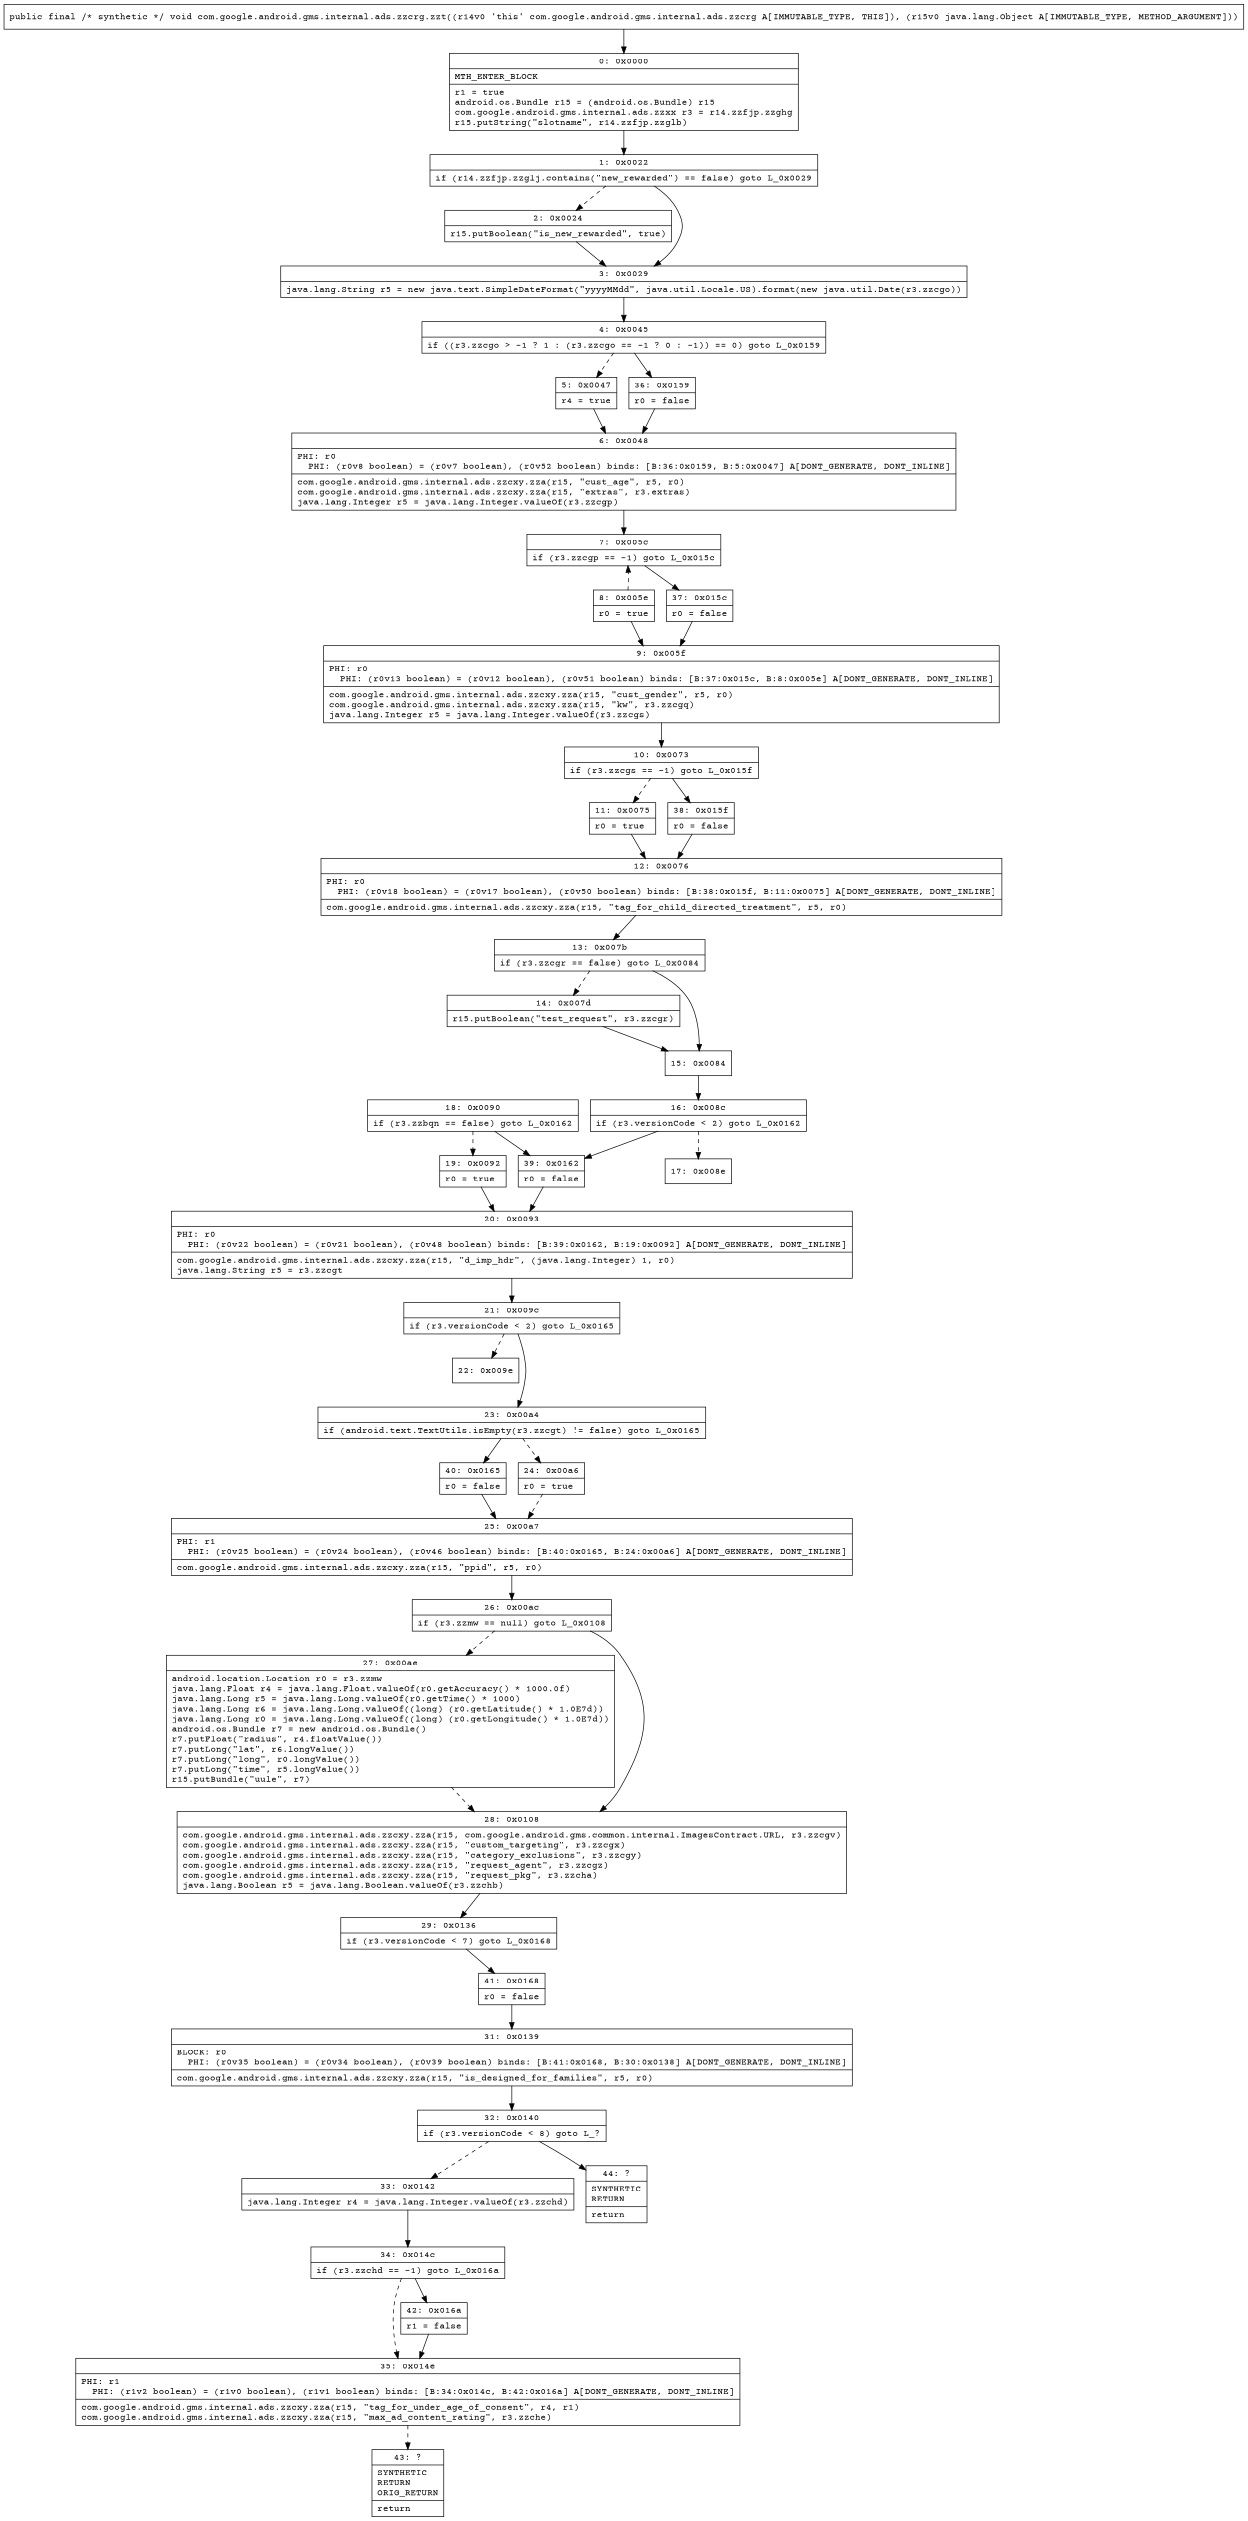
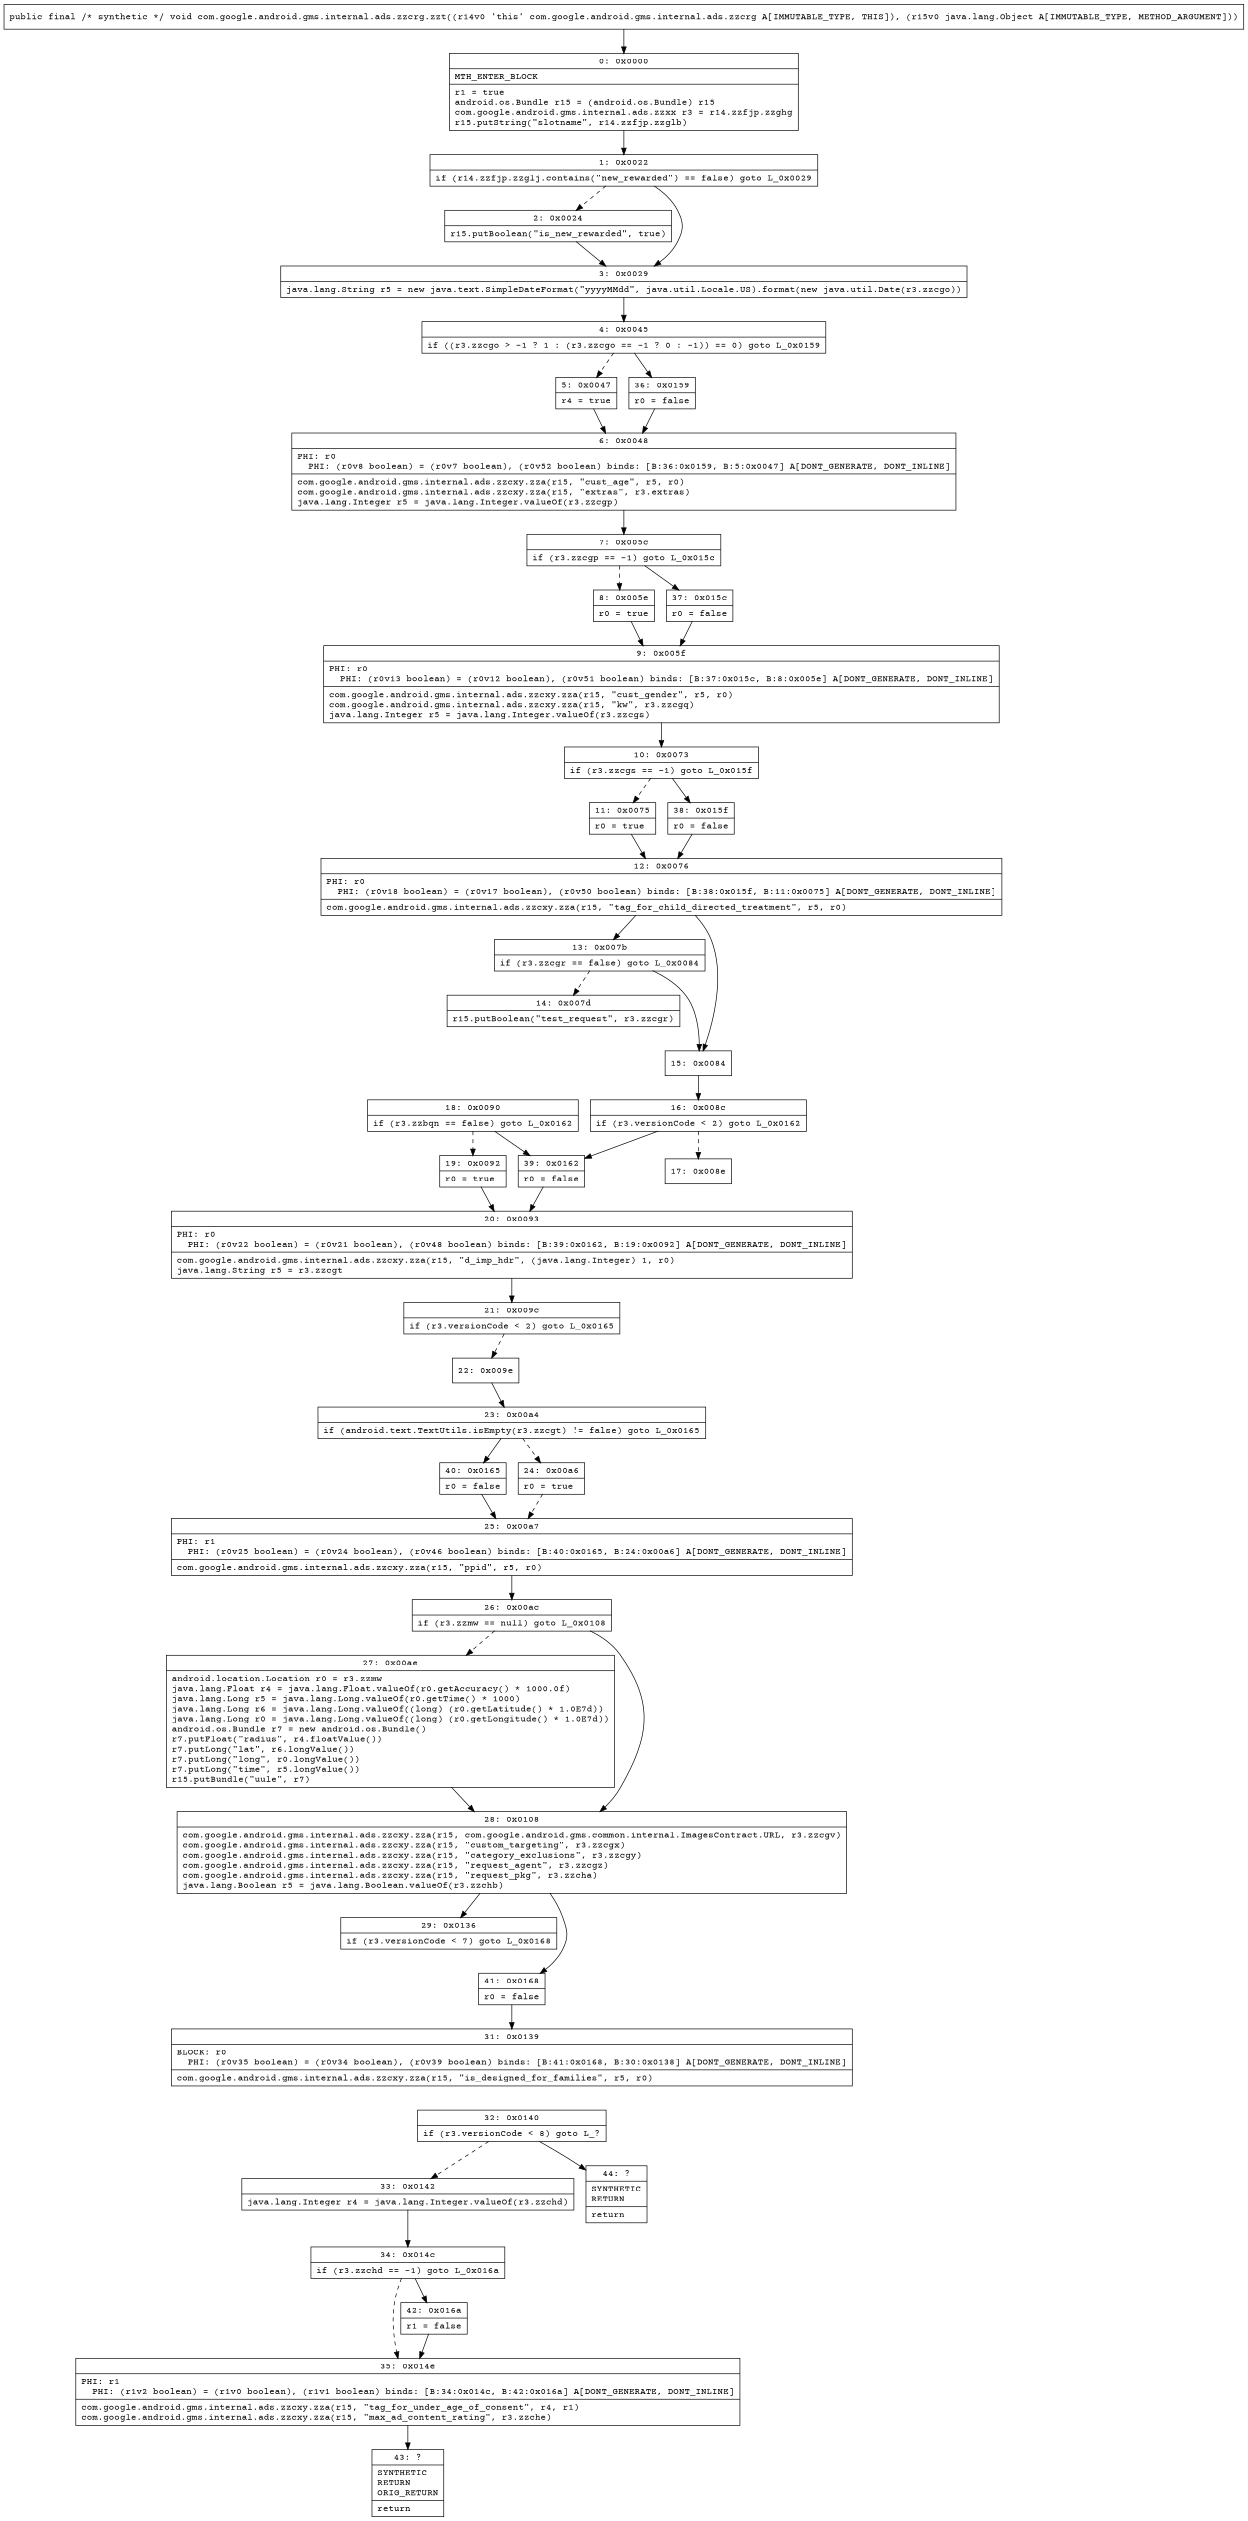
(628, 581) -> (619, 575)
(632, 1038) -> (718, 978)
(526, 1367) -> (496, 1392)
(460, 1797) -> (460, 1797)
(478, 1959) -> (567, 1933)
(512, 2095) -> none
(408, 2434) -> (408, 2434)
